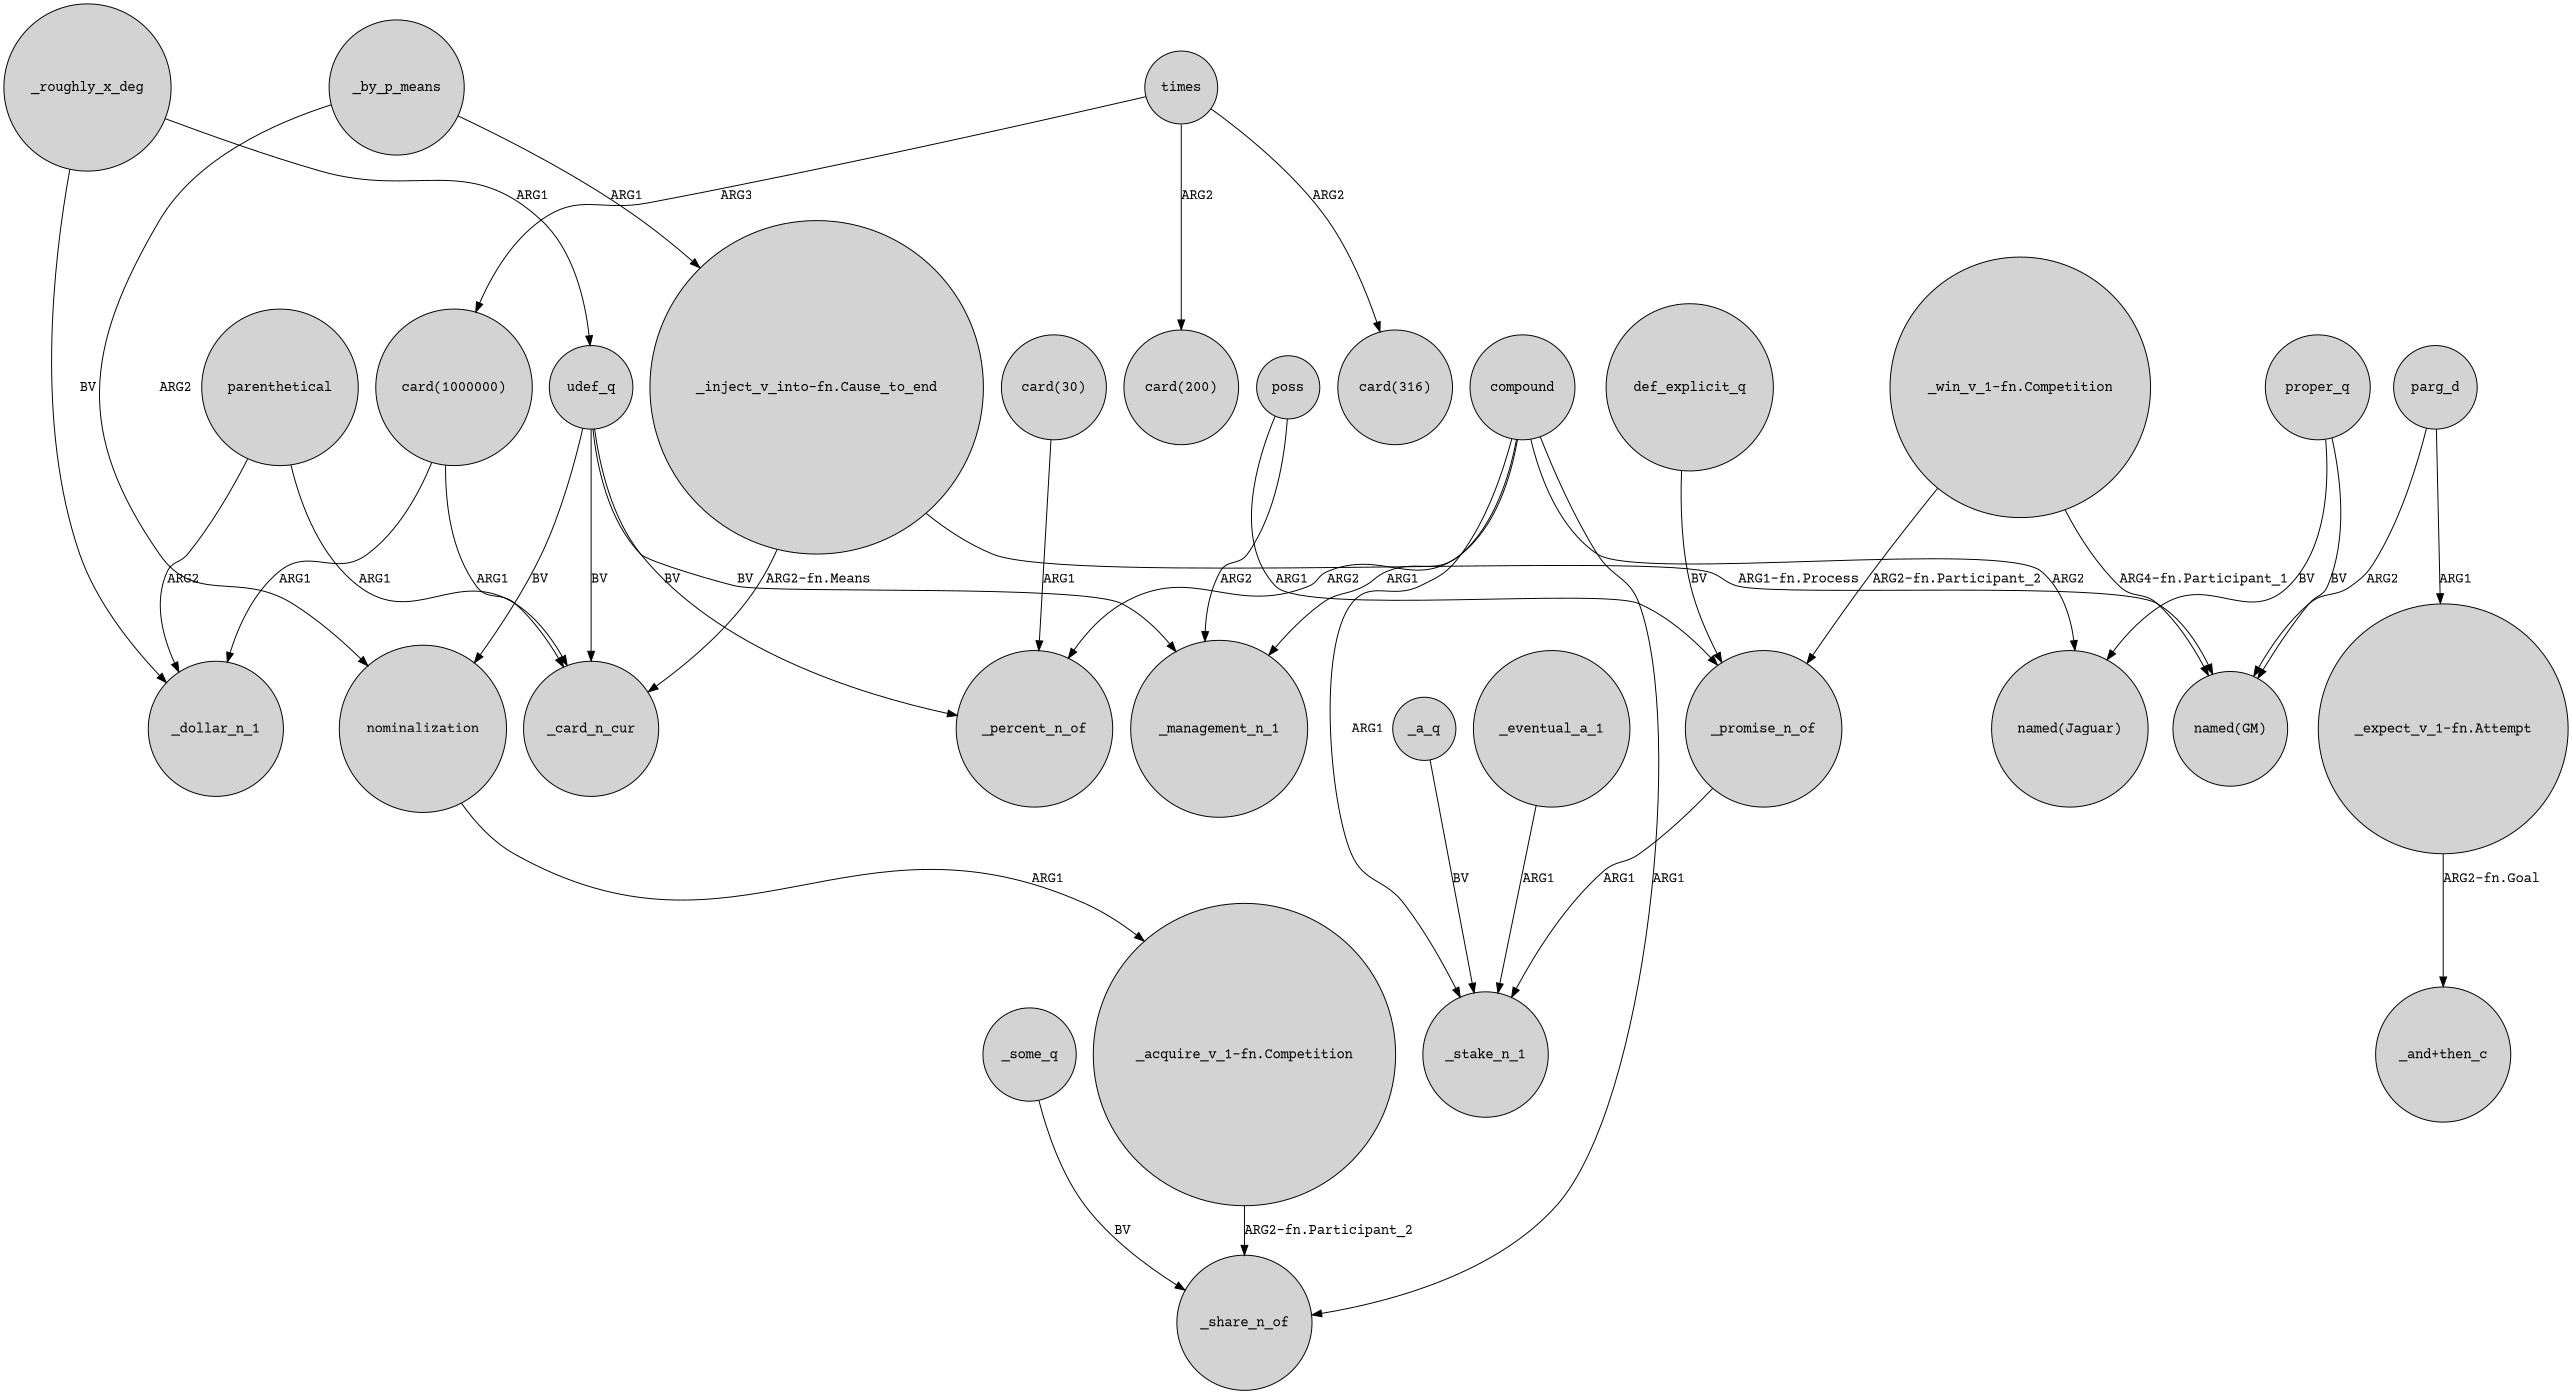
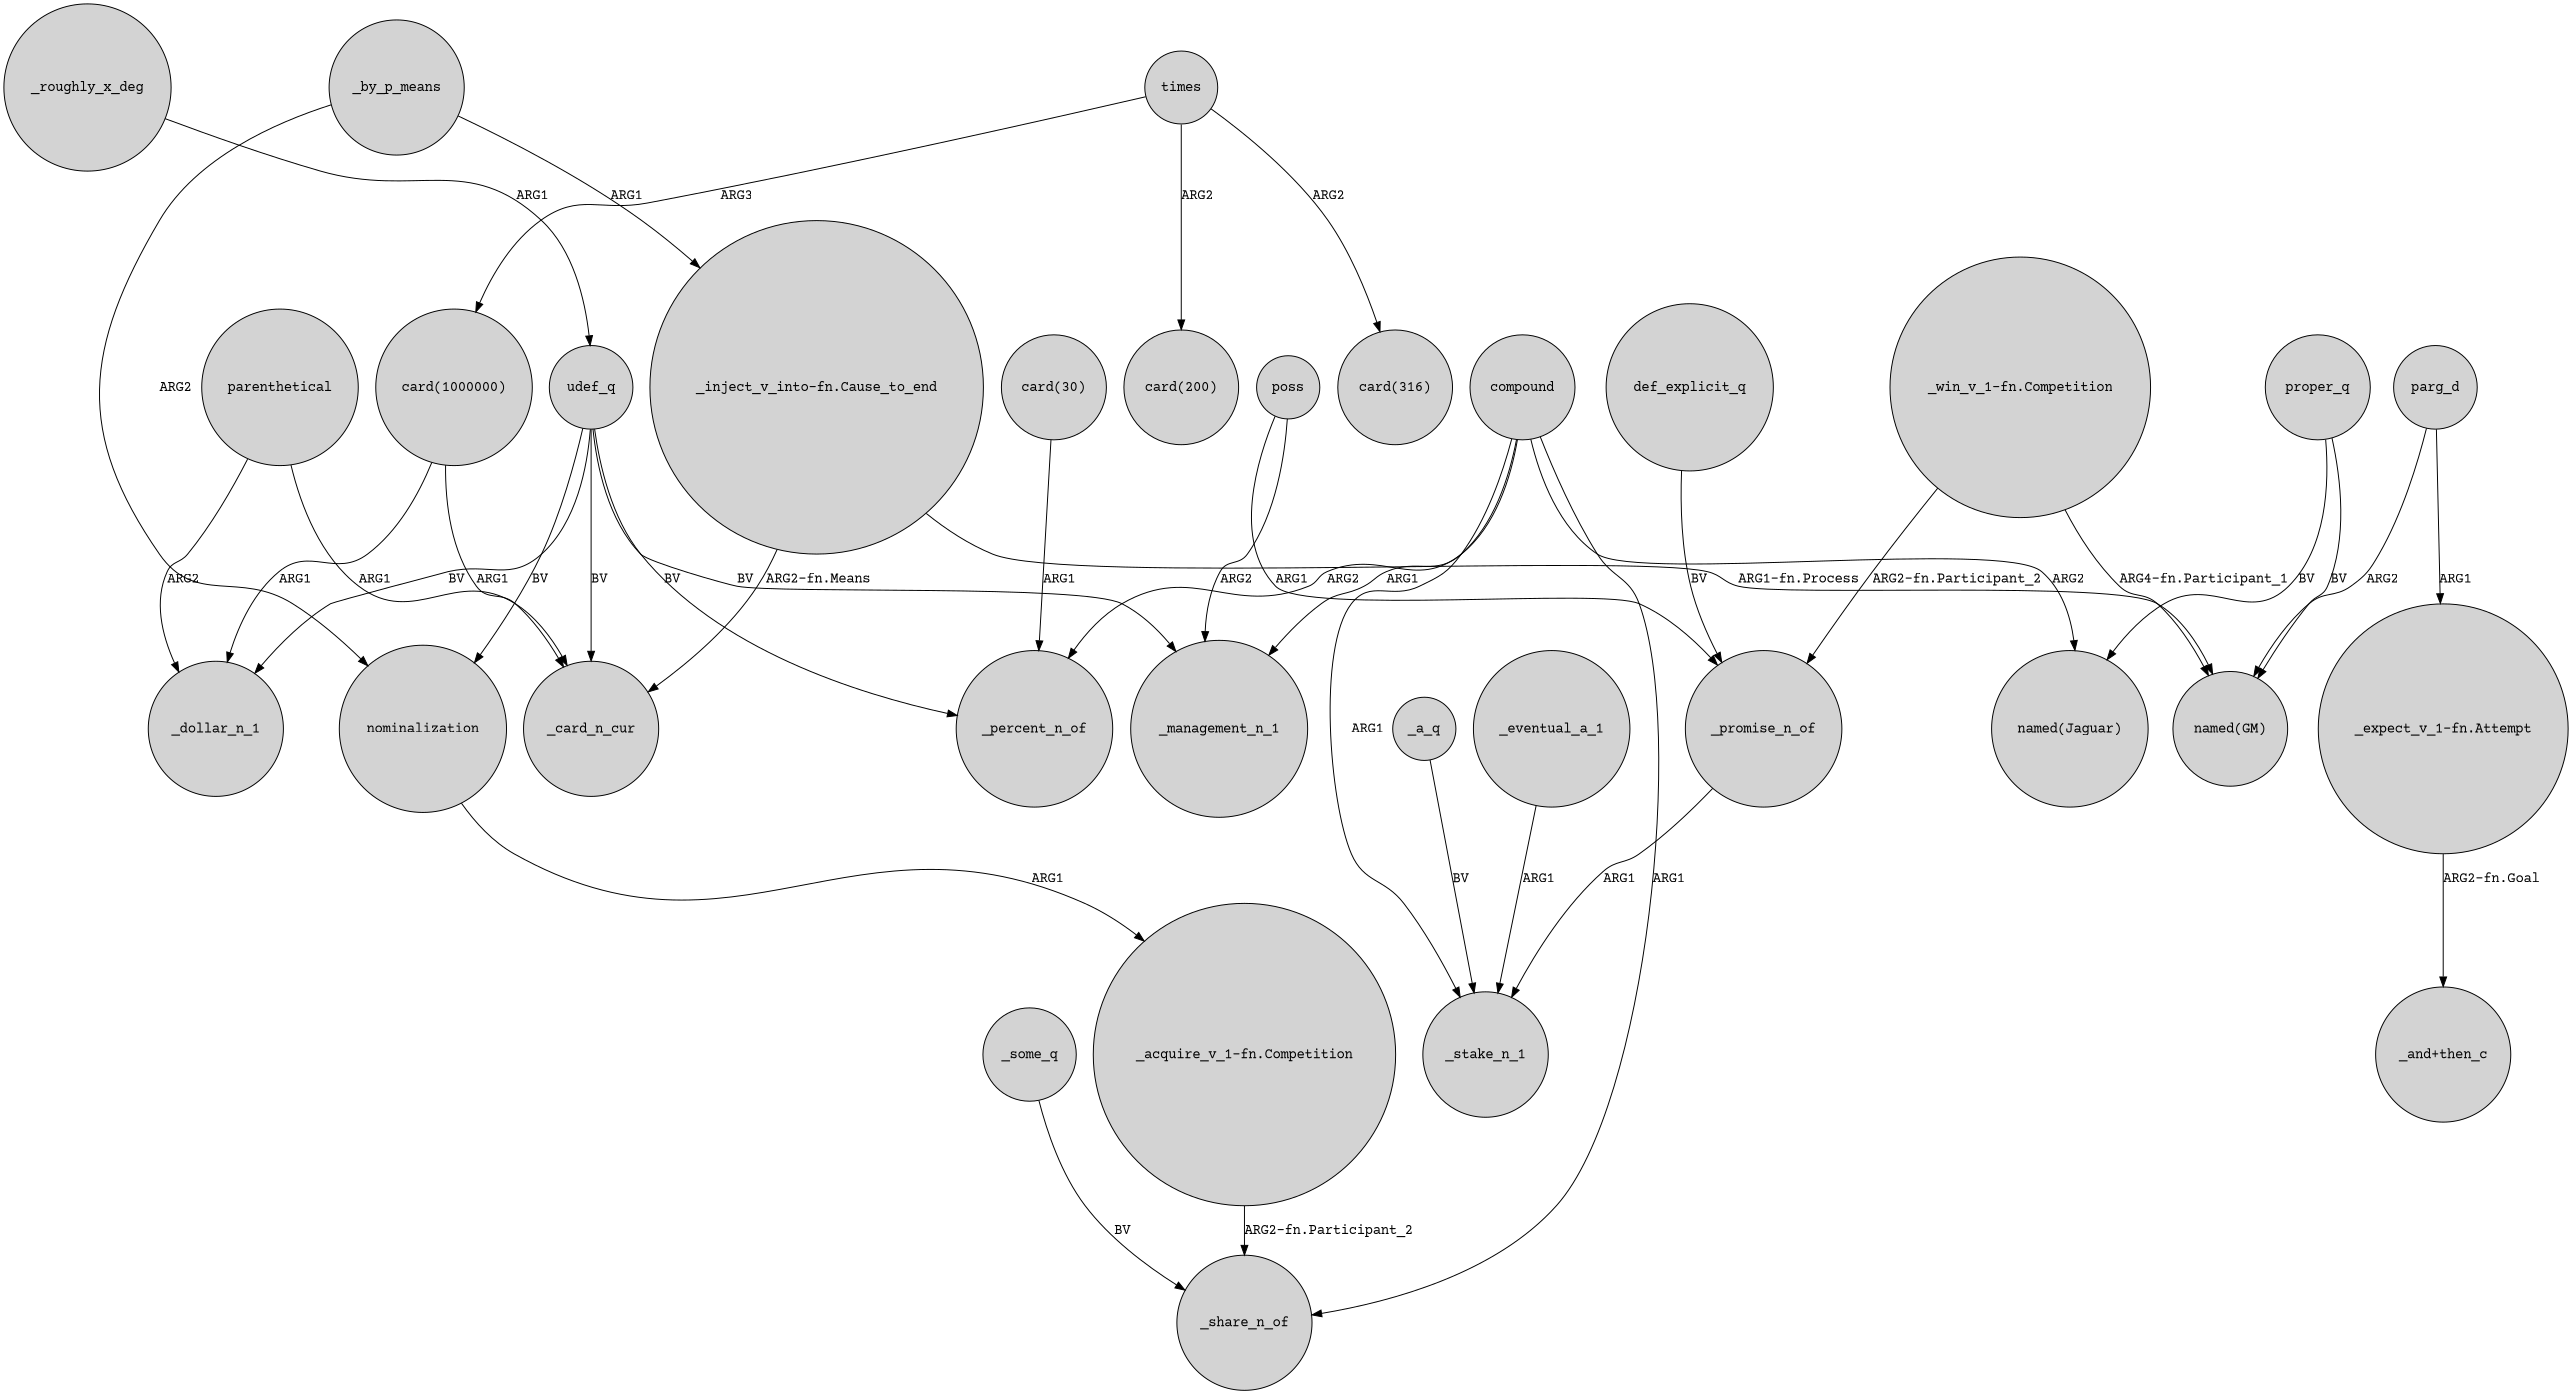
(56, 436) -> (458, 570)
